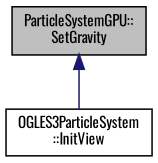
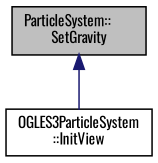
(79, 31) -> (79, 31)
